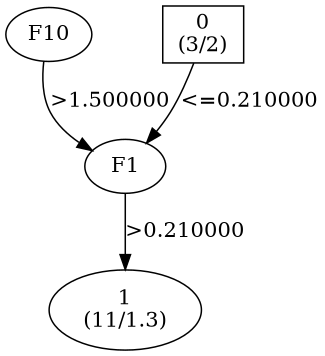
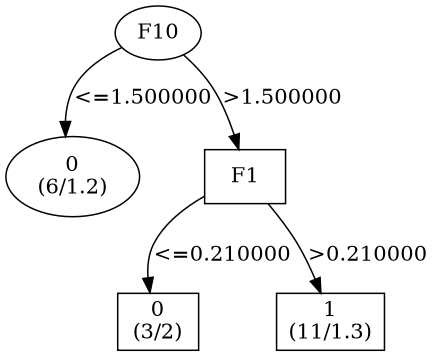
(178, 99) -> (163, 229)
(125, 166) -> (245, 177)
none -> (73, 177)
(125, 310) -> (331, 322)
